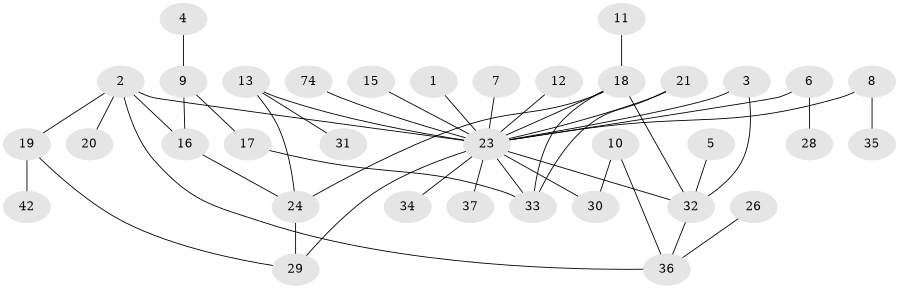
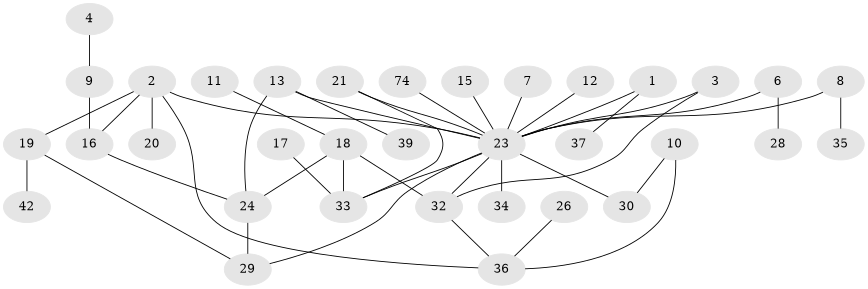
(216, 113) -> none
(555, 114) -> none
(343, 144) -> (406, 144)
(711, 144) -> none
(479, 176) -> (623, 107)
